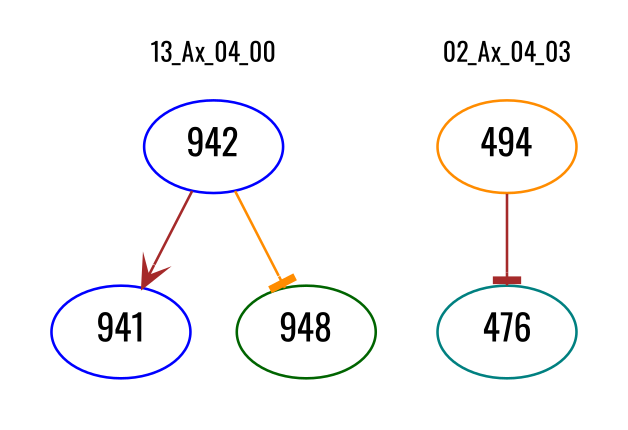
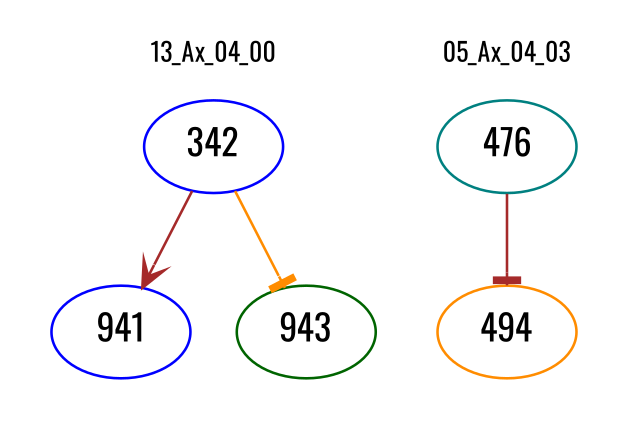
(507, 55) -> (507, 55)
(214, 147) -> (214, 147)
(507, 233) -> (507, 233)
(306, 332) -> (306, 332)
